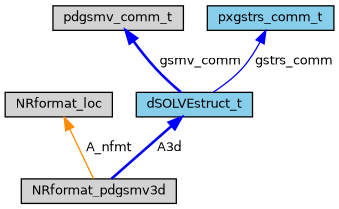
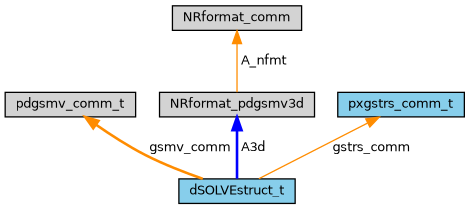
(156, 68) -> (147, 156)
(240, 71) -> (313, 151)
(59, 105) -> (237, 18)
(141, 152) -> (237, 155)
